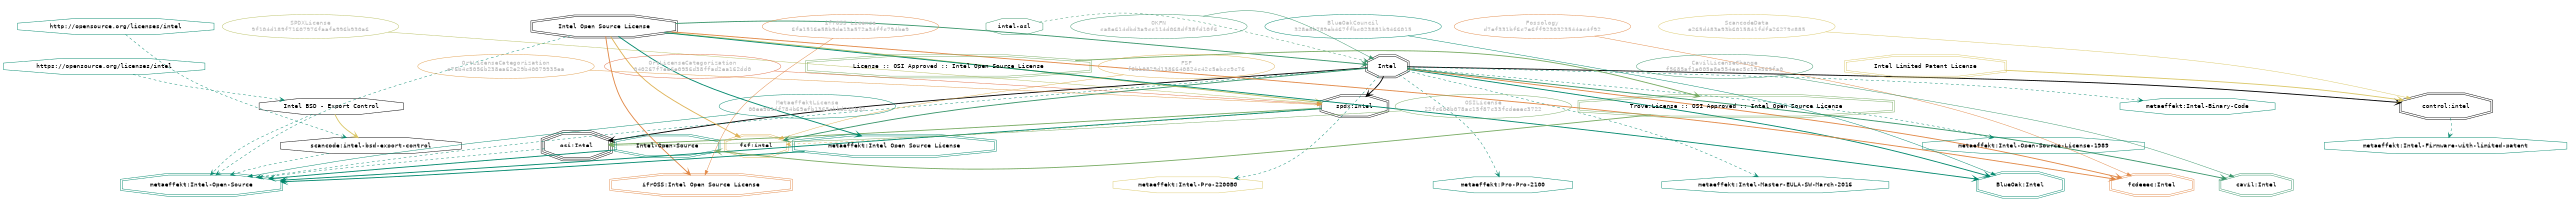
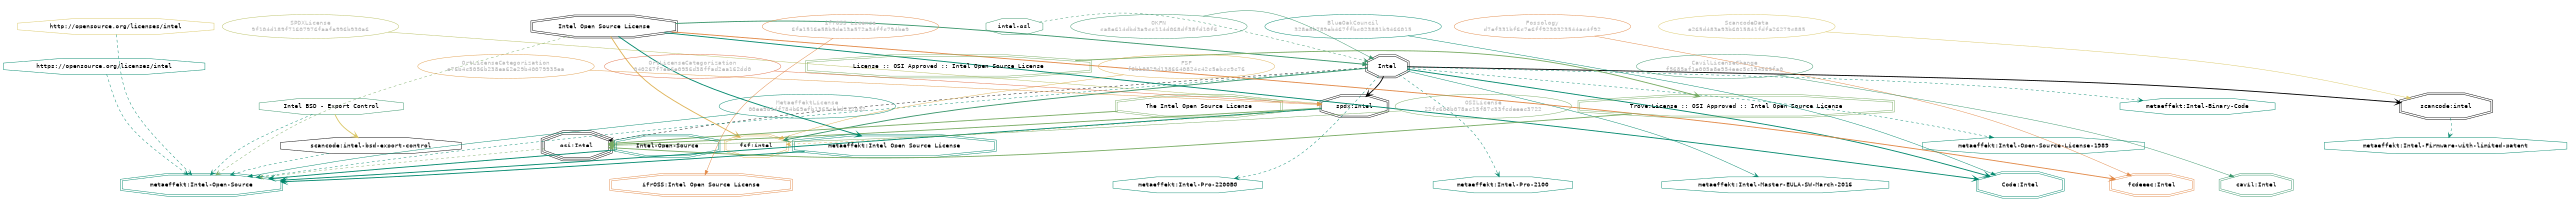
(116, 26) -> (116, 26)
(1020, 33) -> (1020, 33)
(992, 66) -> none
(1926, 66) -> none
(199, 88) -> (135, 131)
(388, 88) -> (388, 88)
(1008, 94) -> (1008, 94)
(665, 95) -> (665, 95)
(1699, 95) -> (1699, 95)
(228, 97) -> (135, 112)
(331, 106) -> (331, 106)
none -> (1199, 106)
(2446, 106) -> (2446, 106)
(1795, 112) -> none
(630, 113) -> none
(1583, 114) -> (1583, 114)
(1764, 114) -> none
(1186, 159) -> (1123, 149)
(404, 162) -> (404, 162)
(1188, 185) -> (1188, 185)
(1503, 185) -> (1503, 185)
(2020, 185) -> (2020, 185)
